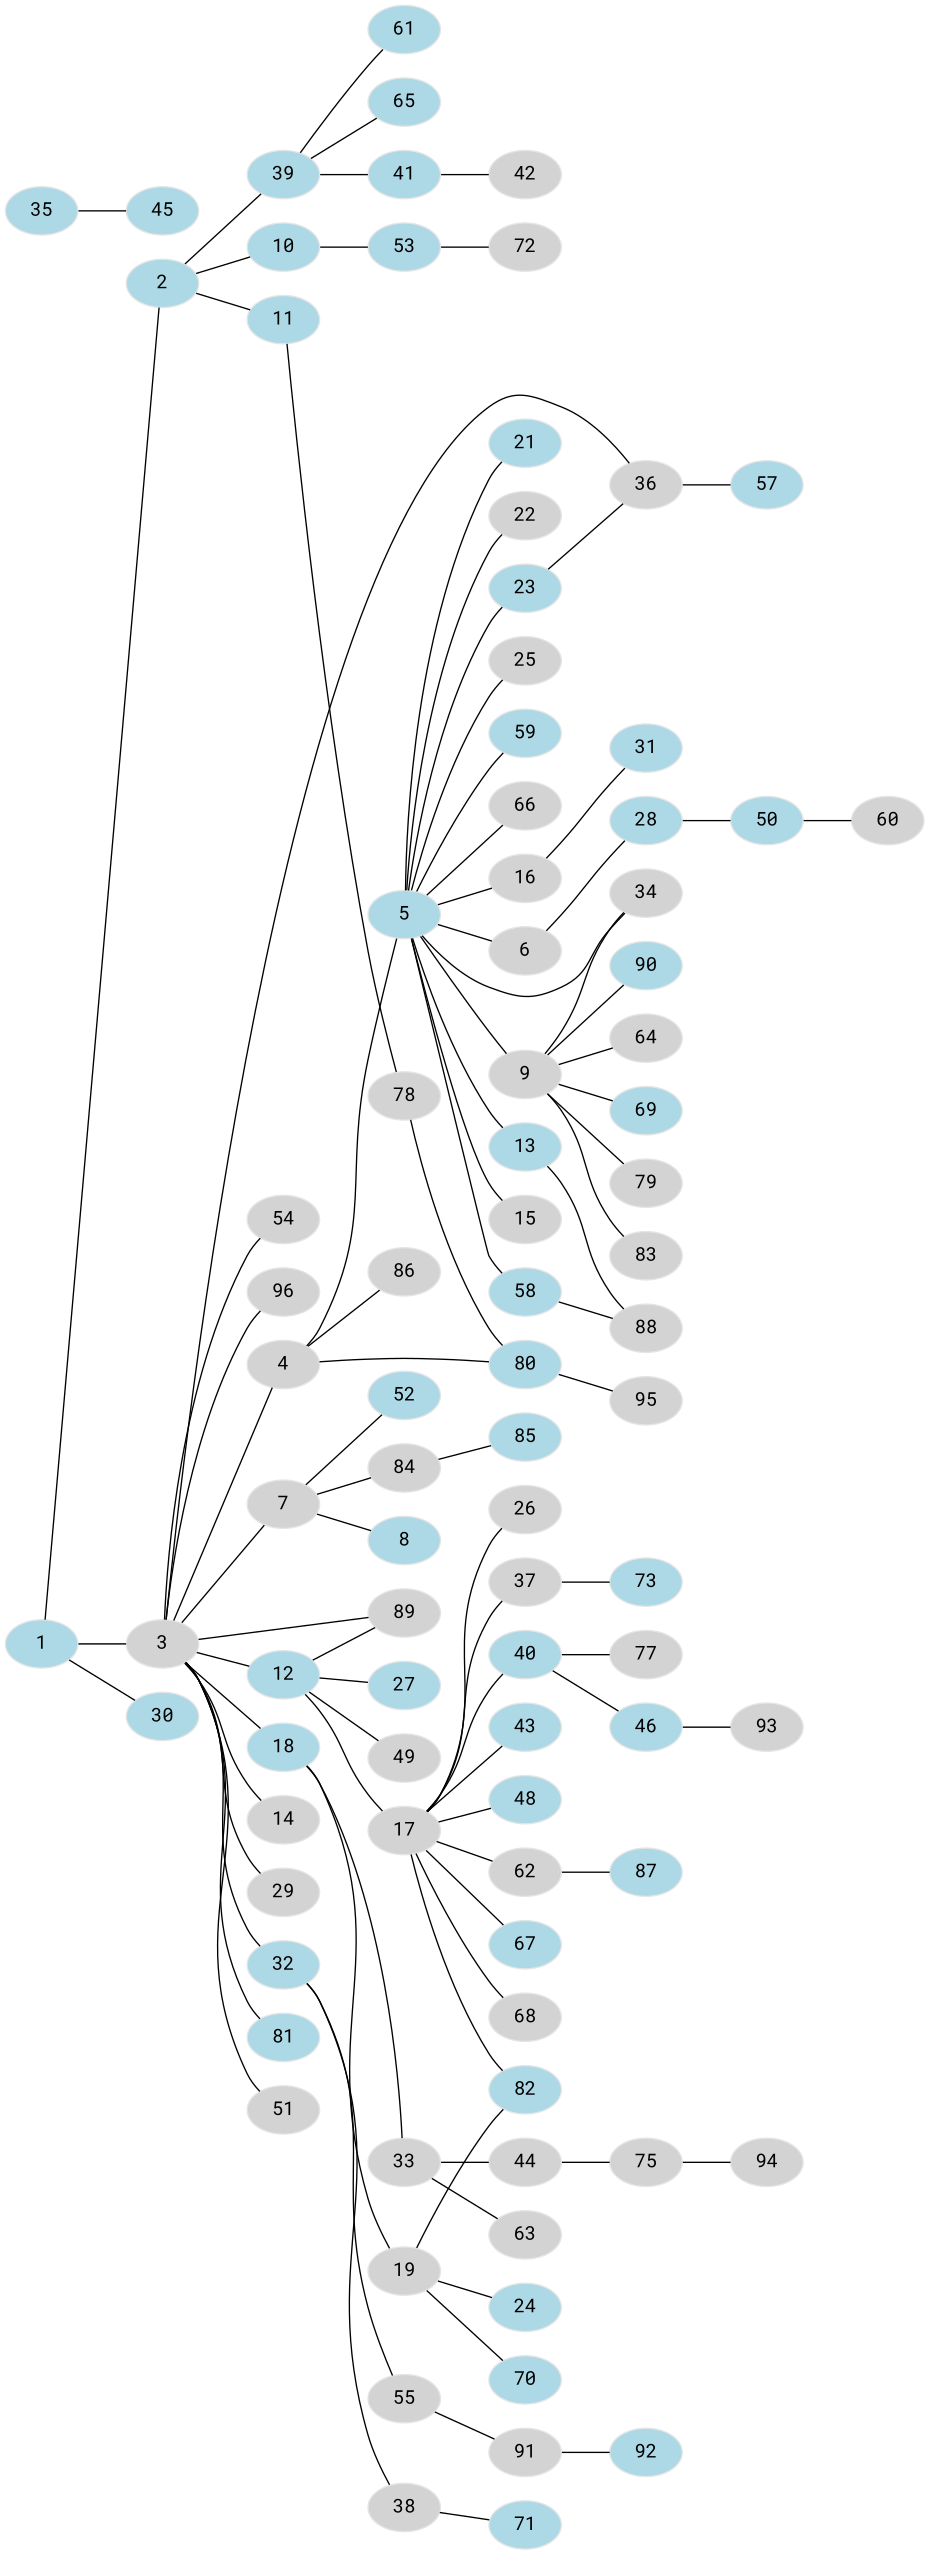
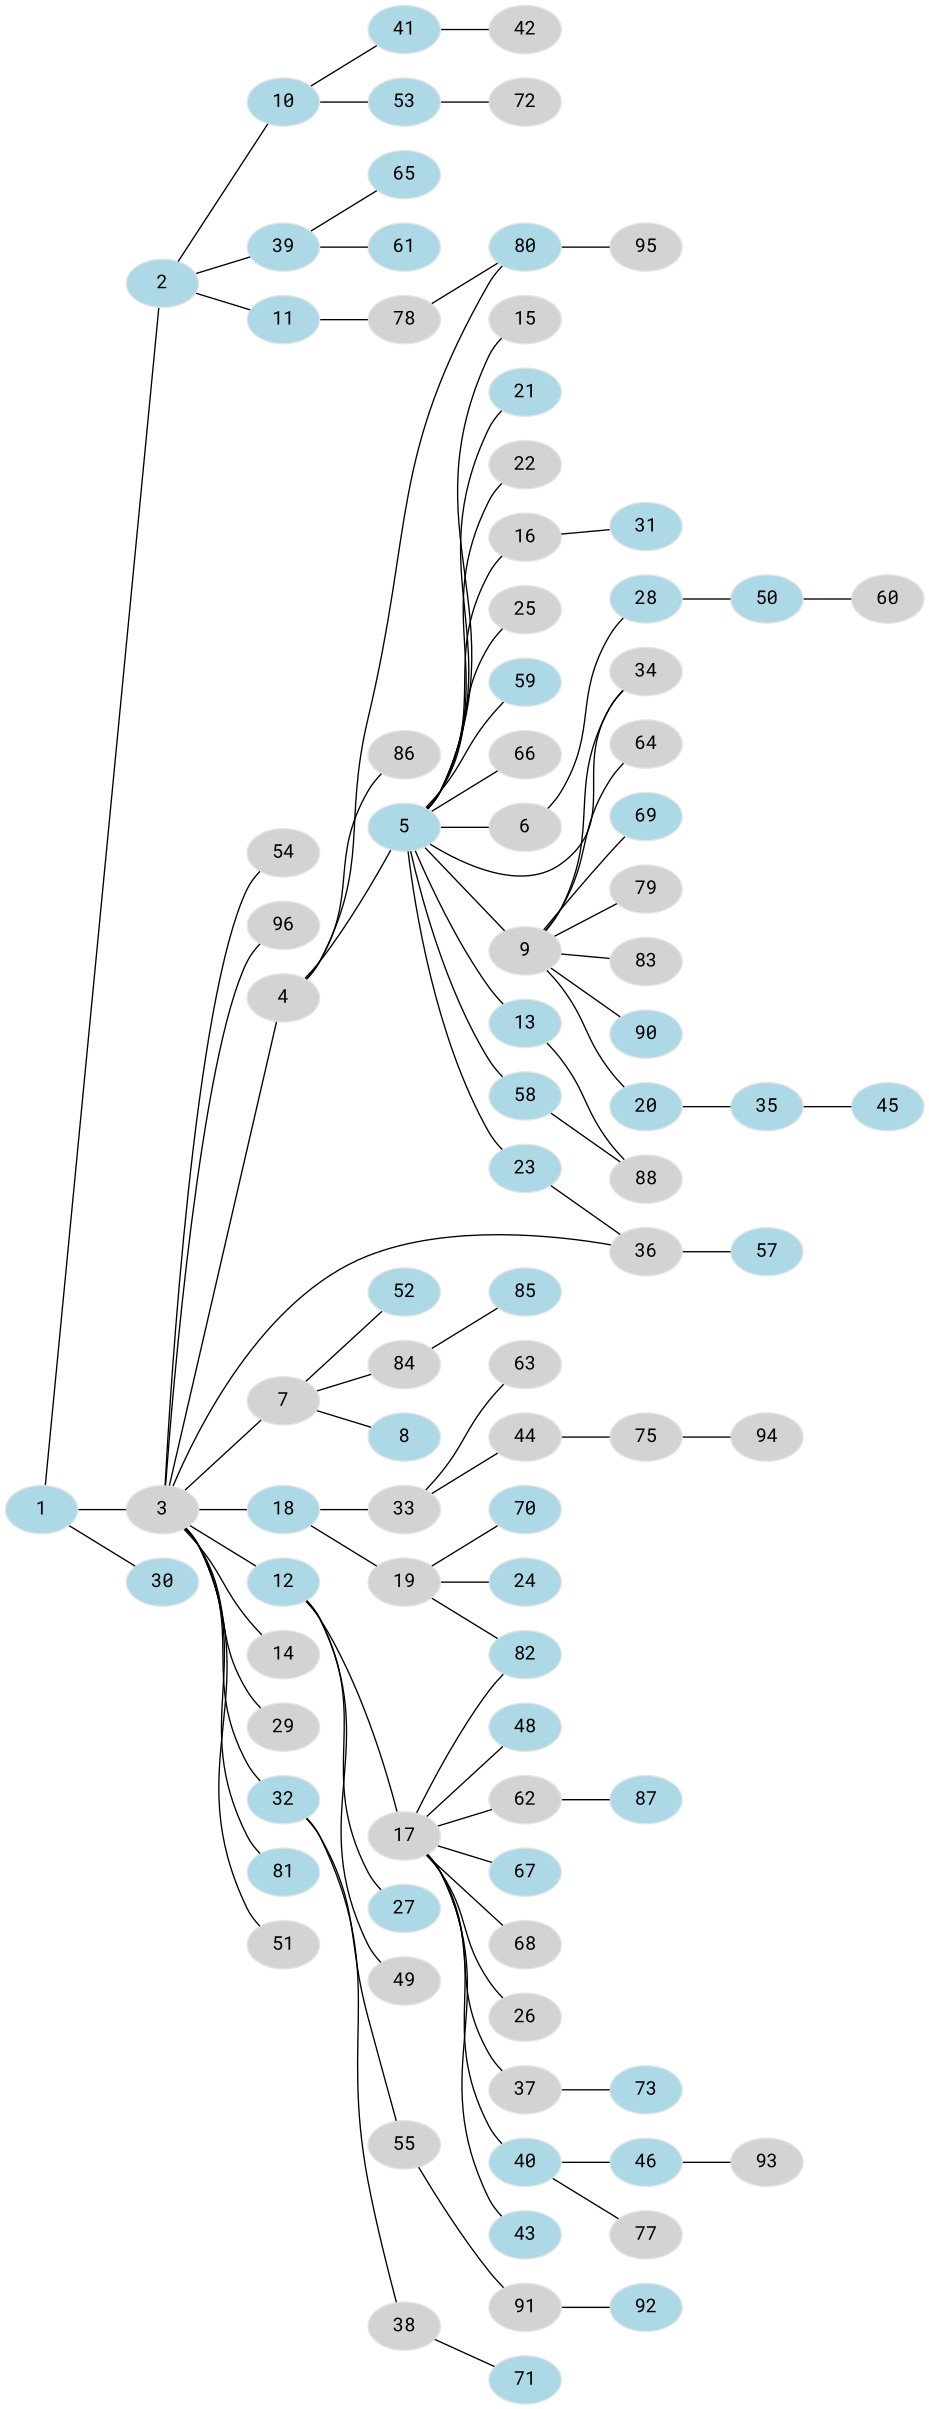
(344, 175) -> (344, 66)
none -> (646, 1107)
(404, 1613) -> none
